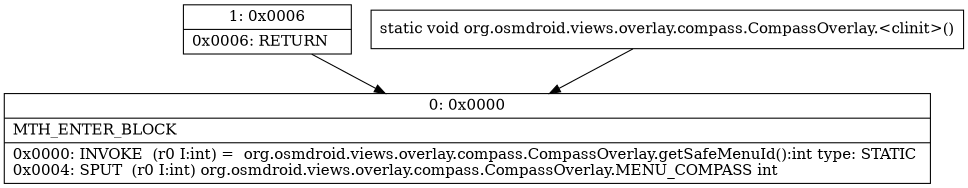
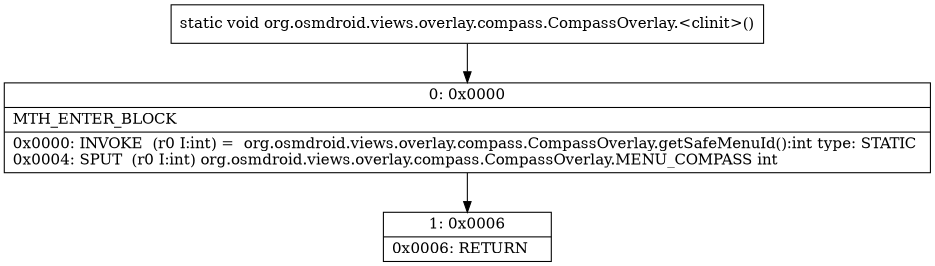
(344, 71) -> (467, 187)
